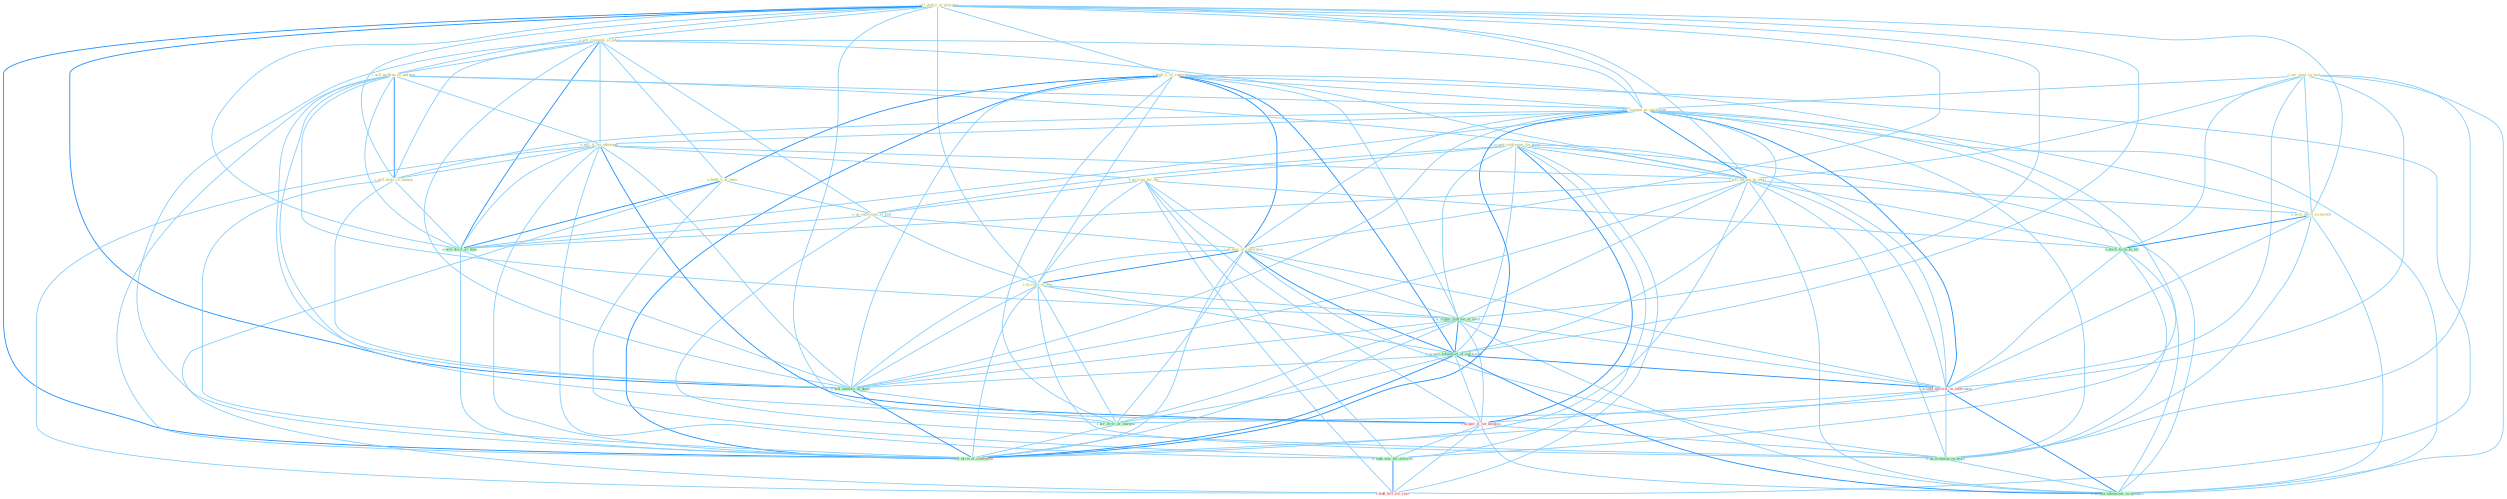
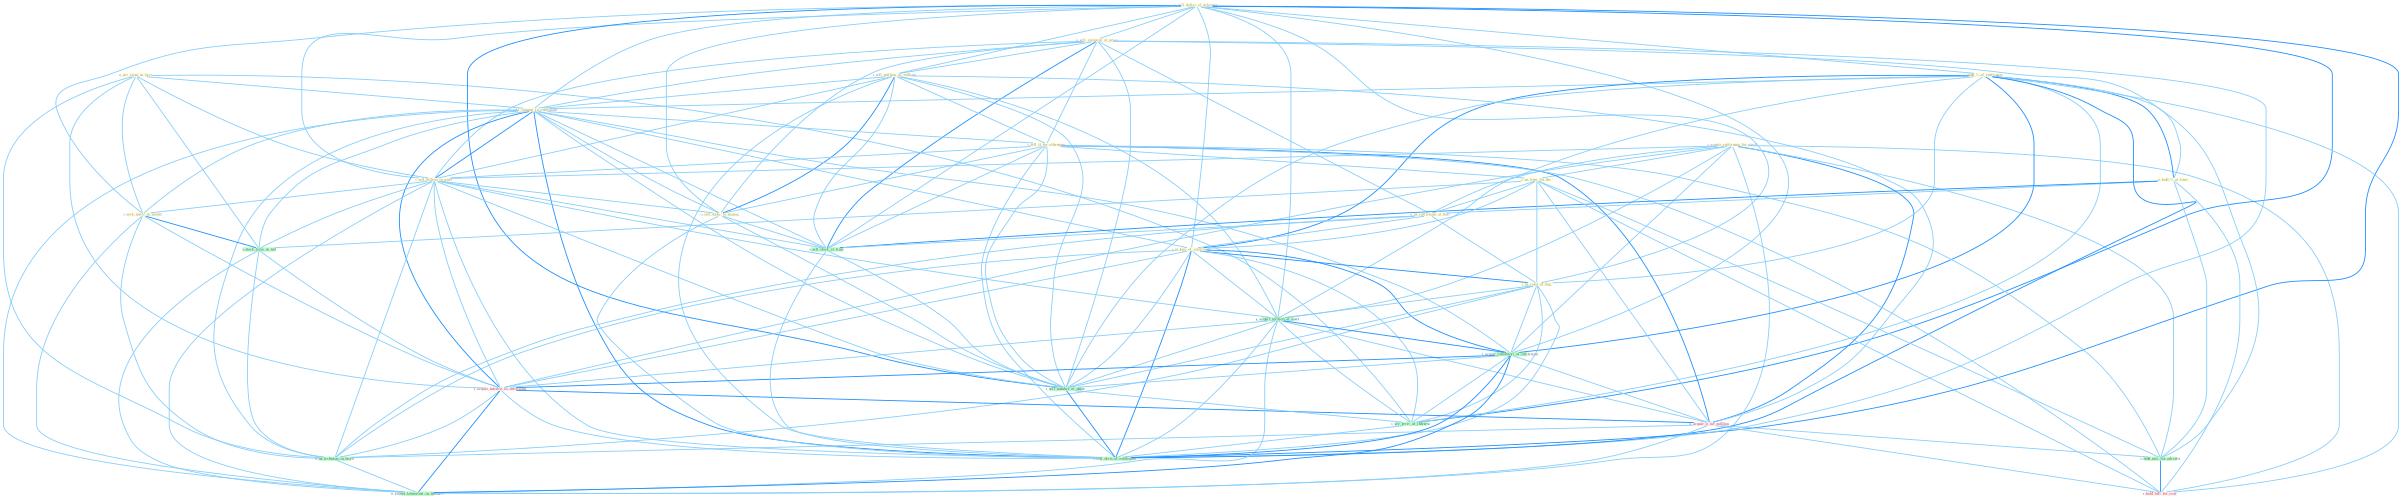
none -> (577, 197)
(794, 310) -> (2298, 58)
(2503, 376) -> none
(1790, 401) -> (1105, 406)
(1162, 404) -> (1158, 350)
(973, 459) -> (1116, 459)
